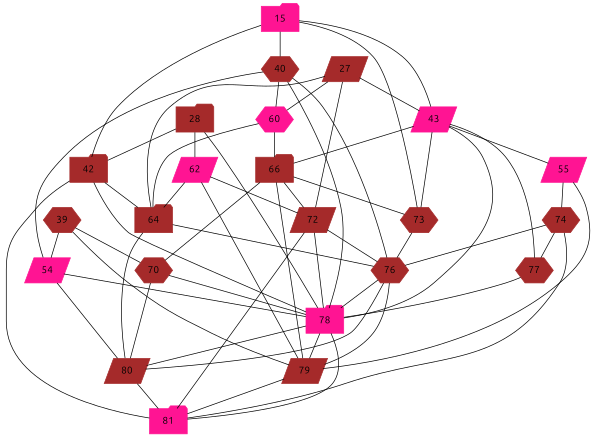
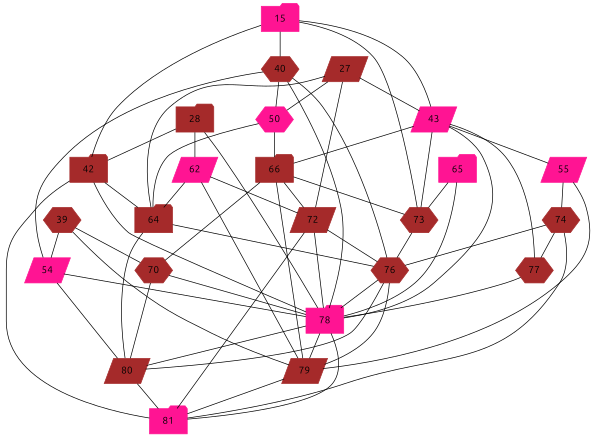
(275, 119) -> (275, 119)
none -> (458, 170)
